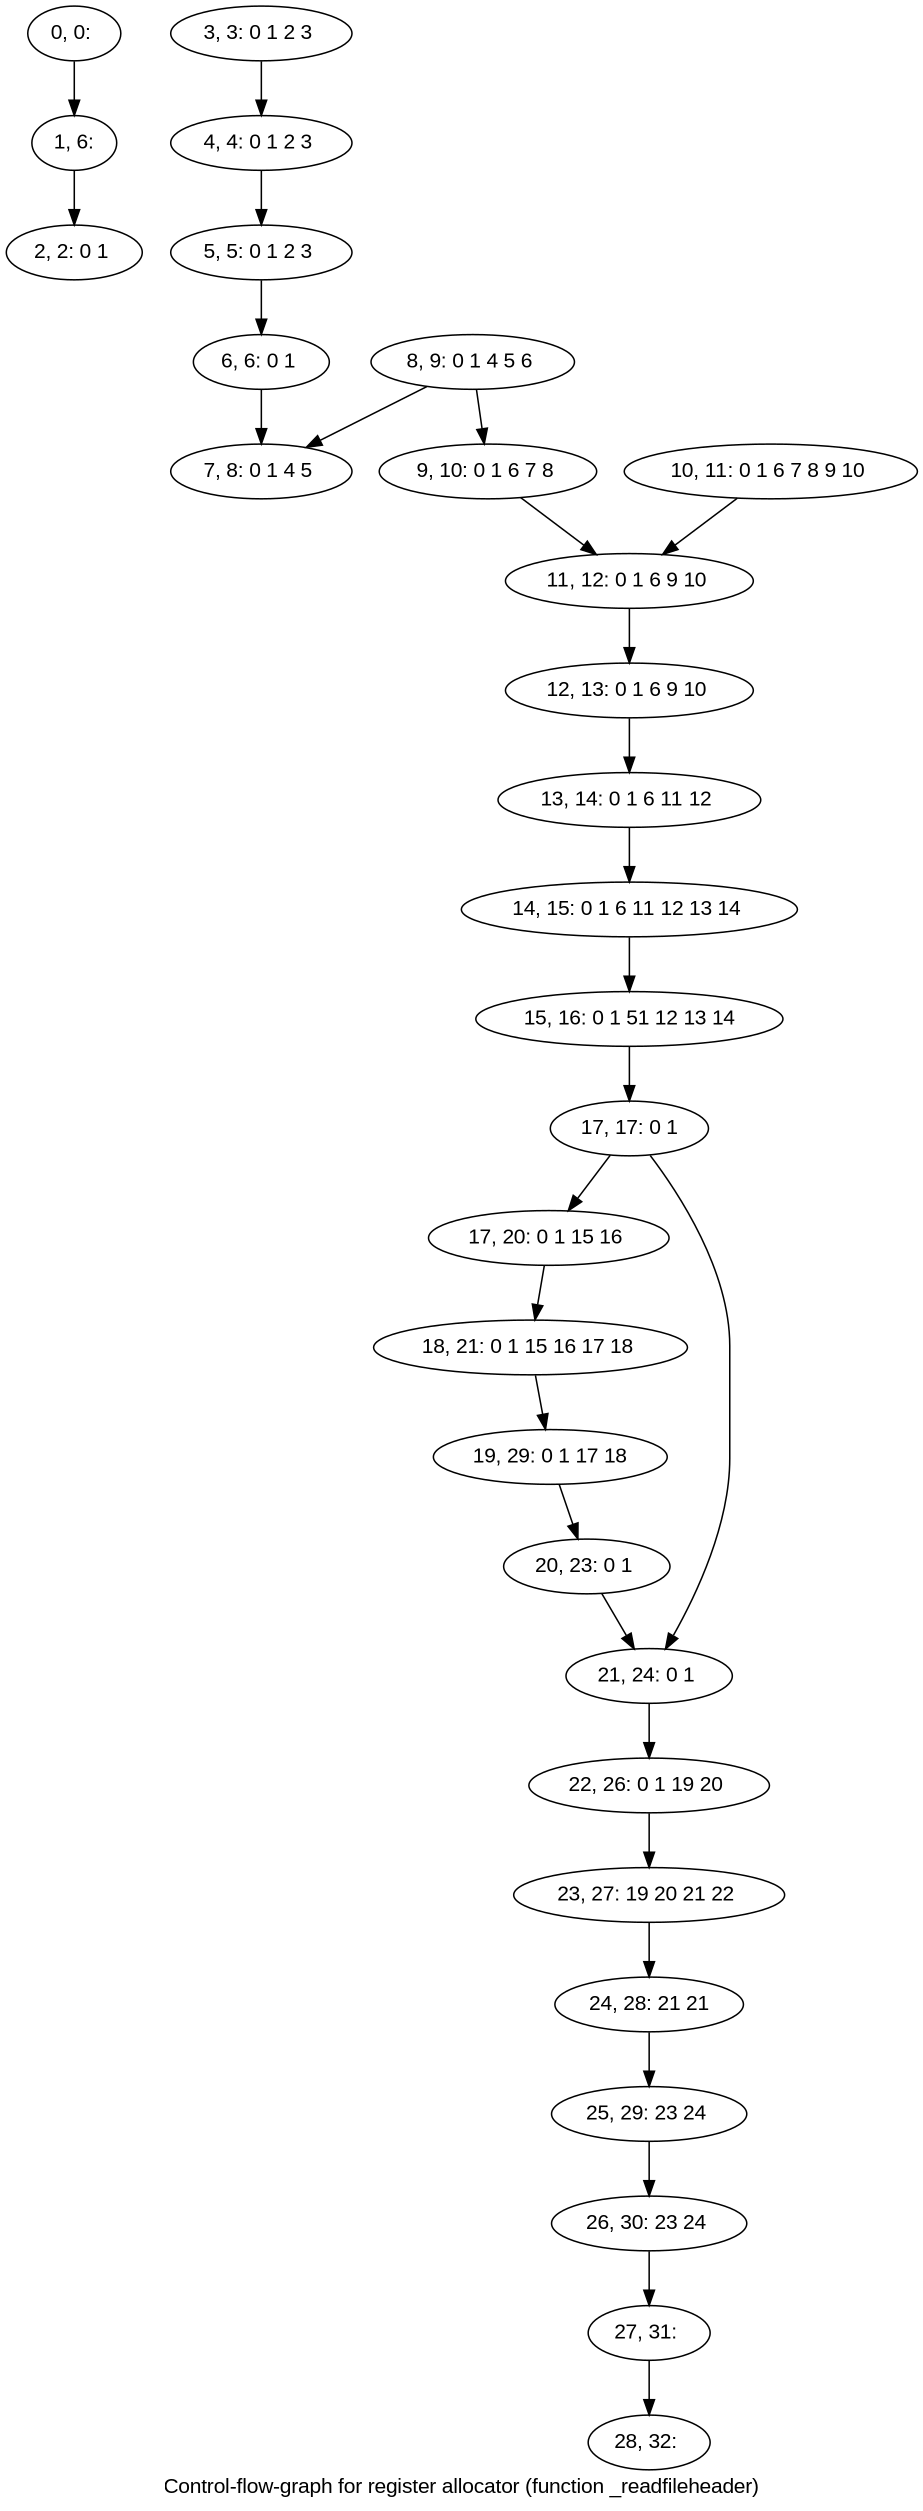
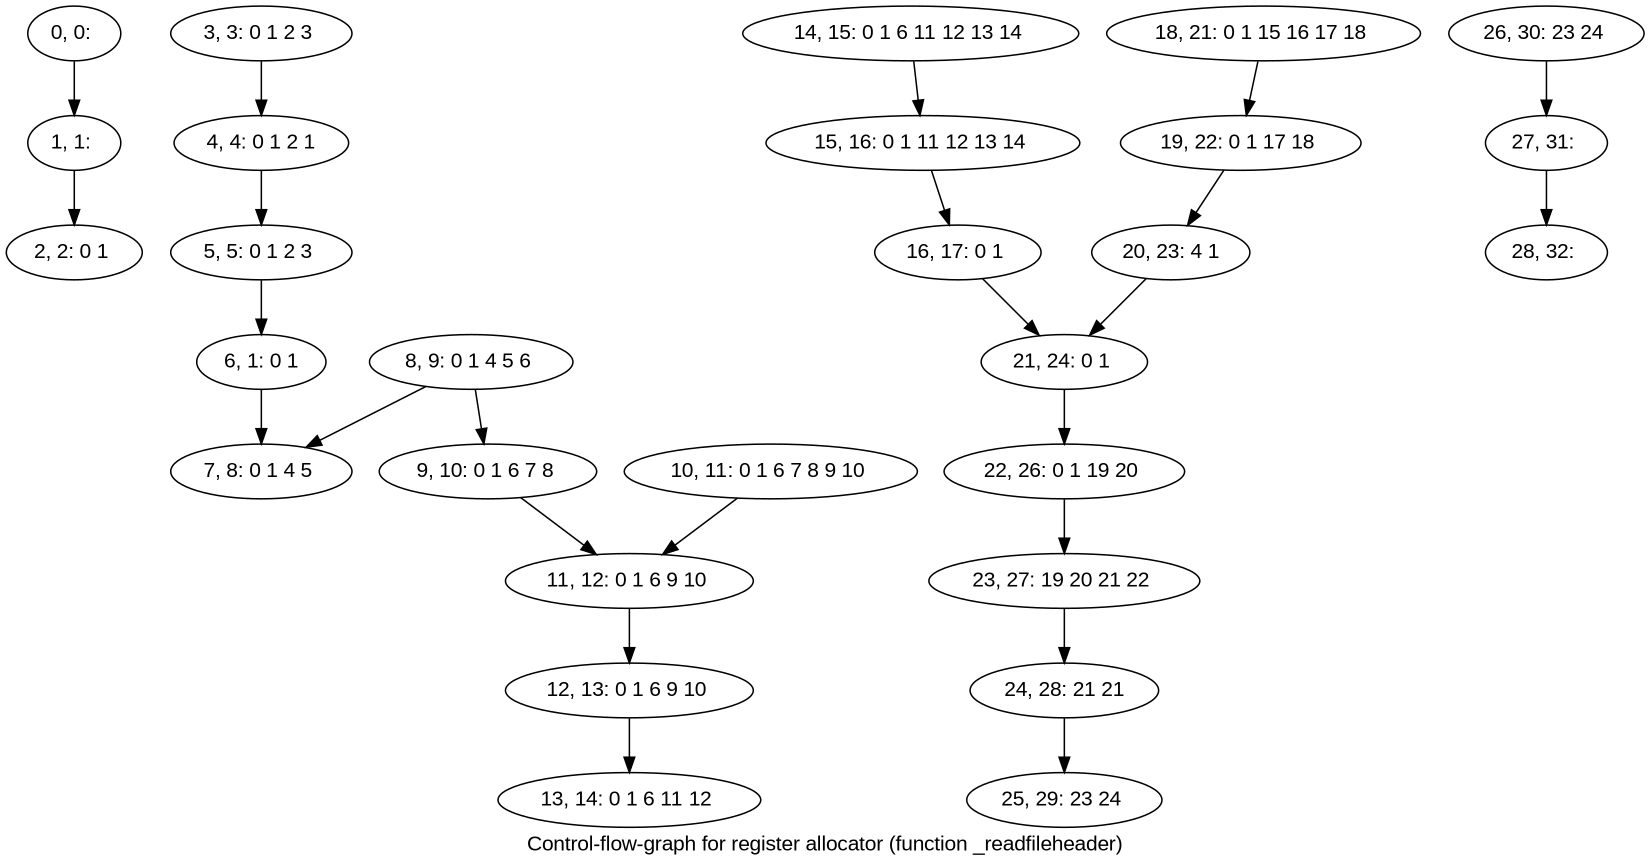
(74, 143) -> (74, 143)
(261, 143) -> (261, 143)
(261, 362) -> (261, 362)
(629, 847) -> none
(629, 1019) -> (923, 143)
(629, 1128) -> (958, 252)
(549, 1238) -> none
(550, 1457) -> (1241, 143)
(587, 1566) -> (1171, 252)
(649, 2161) -> none
